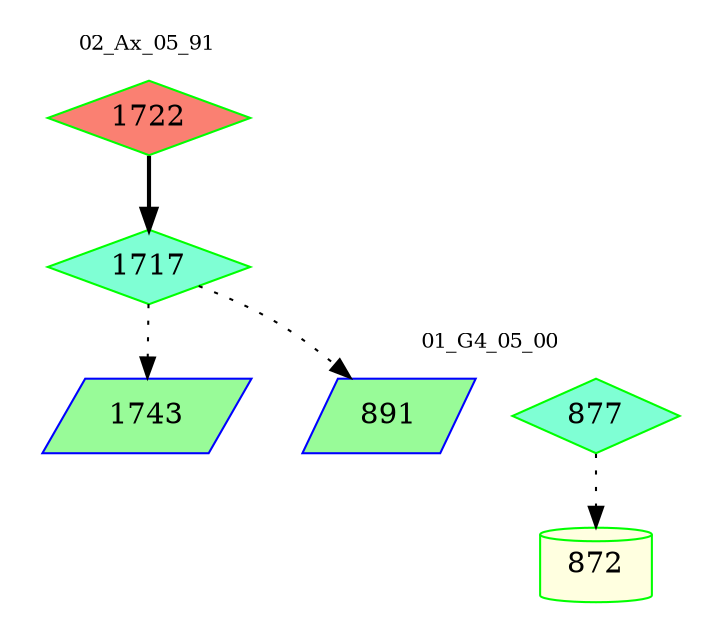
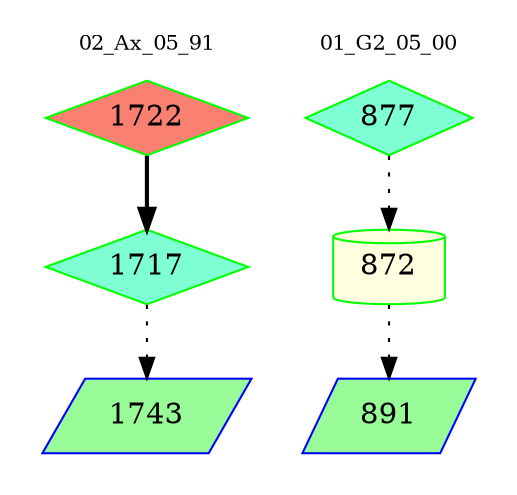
(257, 311) -> (389, 331)
(490, 342) -> (389, 44)
